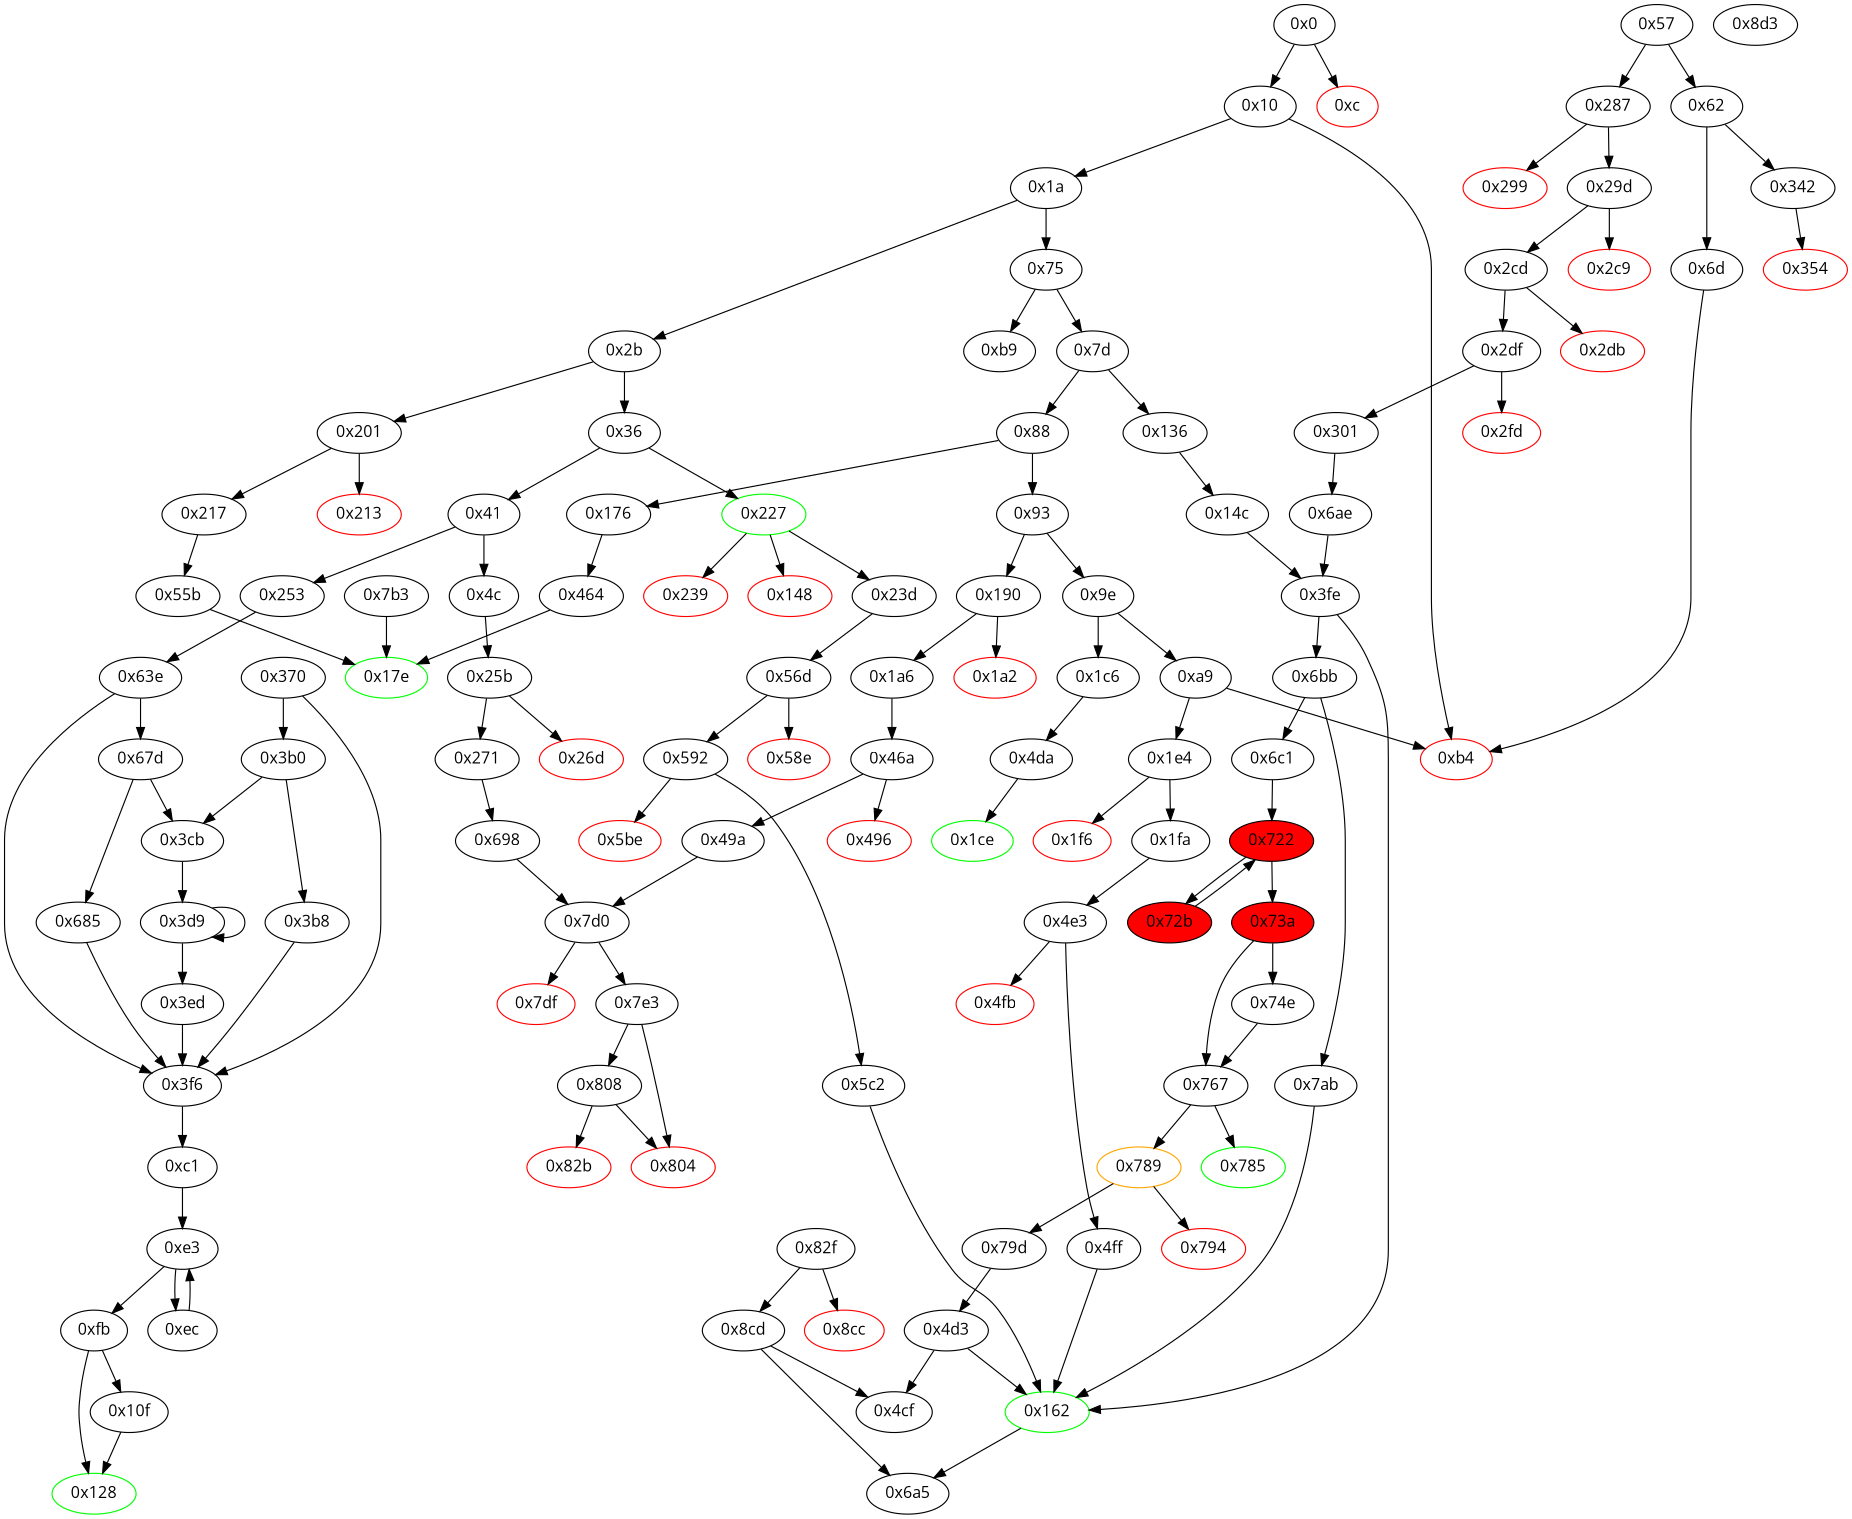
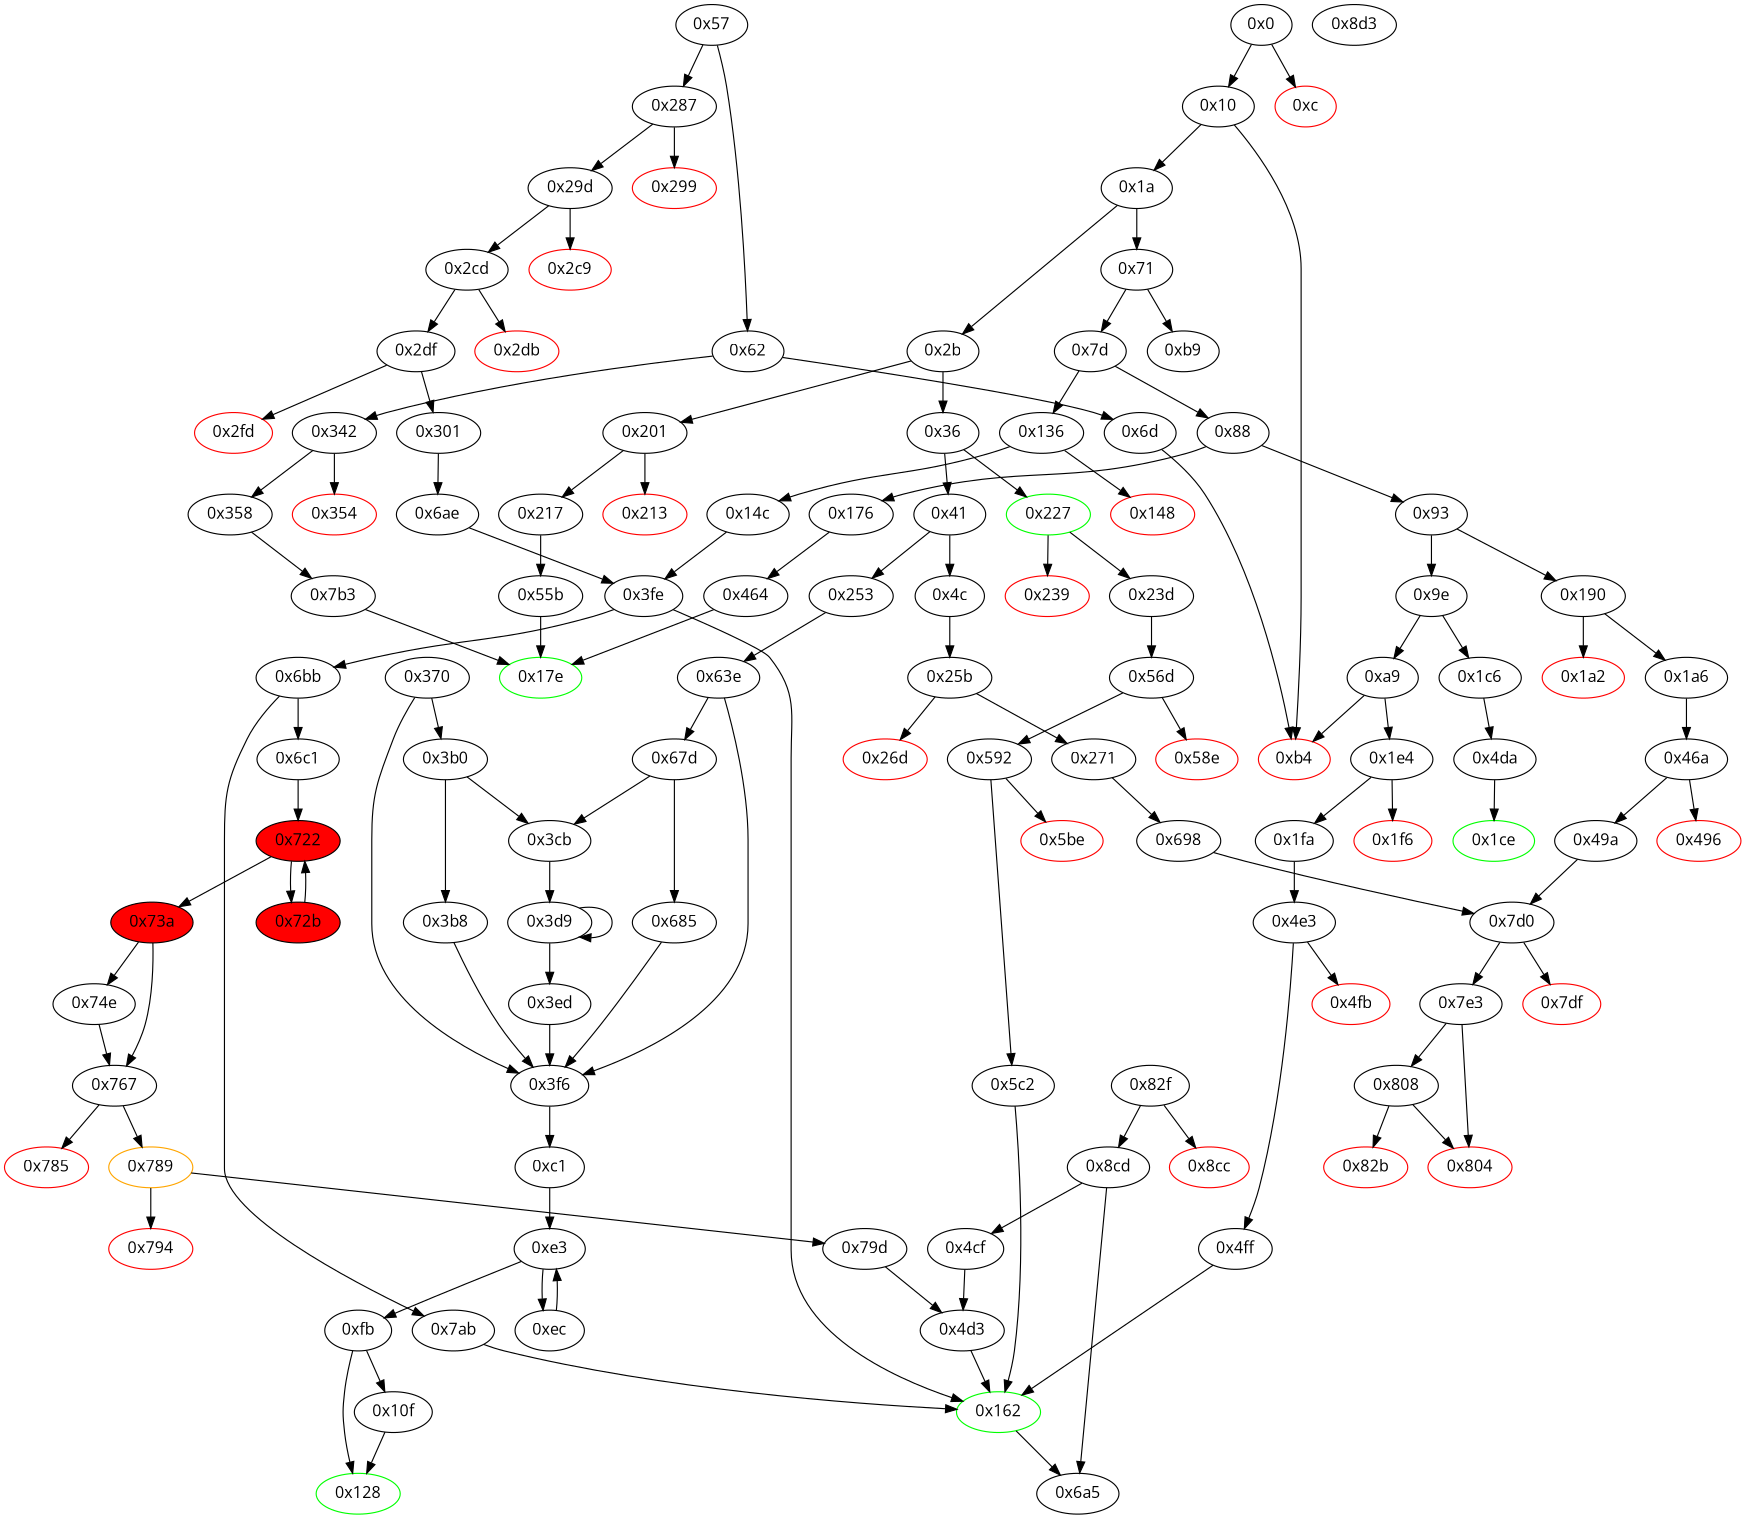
(1046, 270) -> (1137, 270)
none -> (230, 515)
(775, 550) -> (1084, 464)
(1243, 1167) -> (47, 1167)
(923, 1367) -> (964, 1284)
